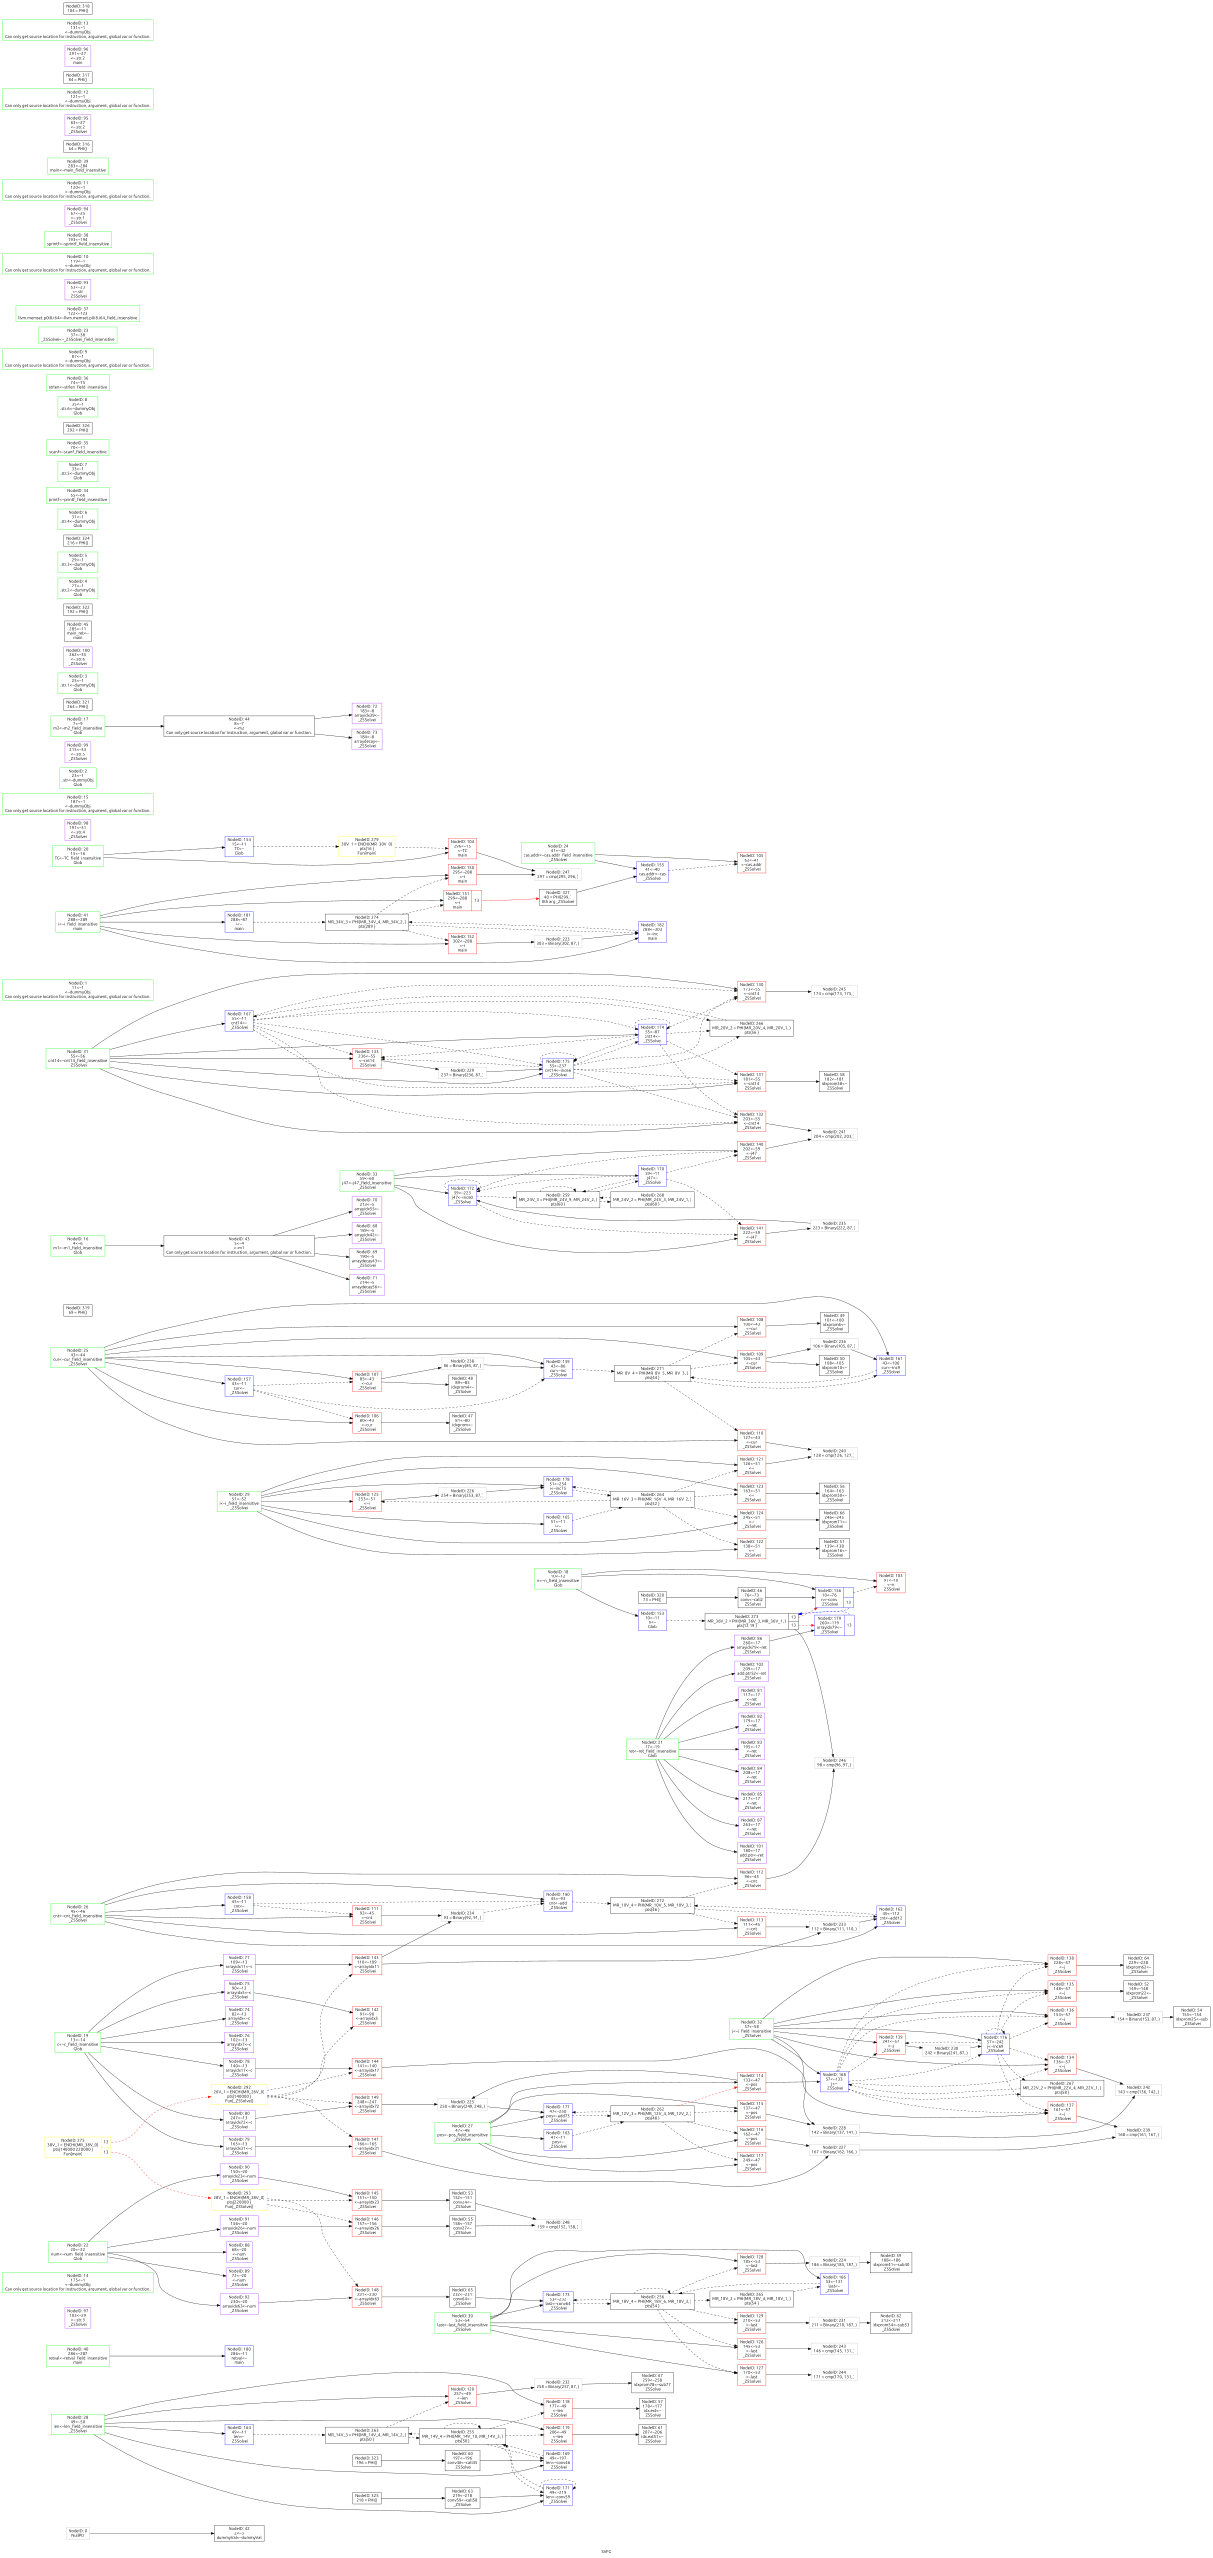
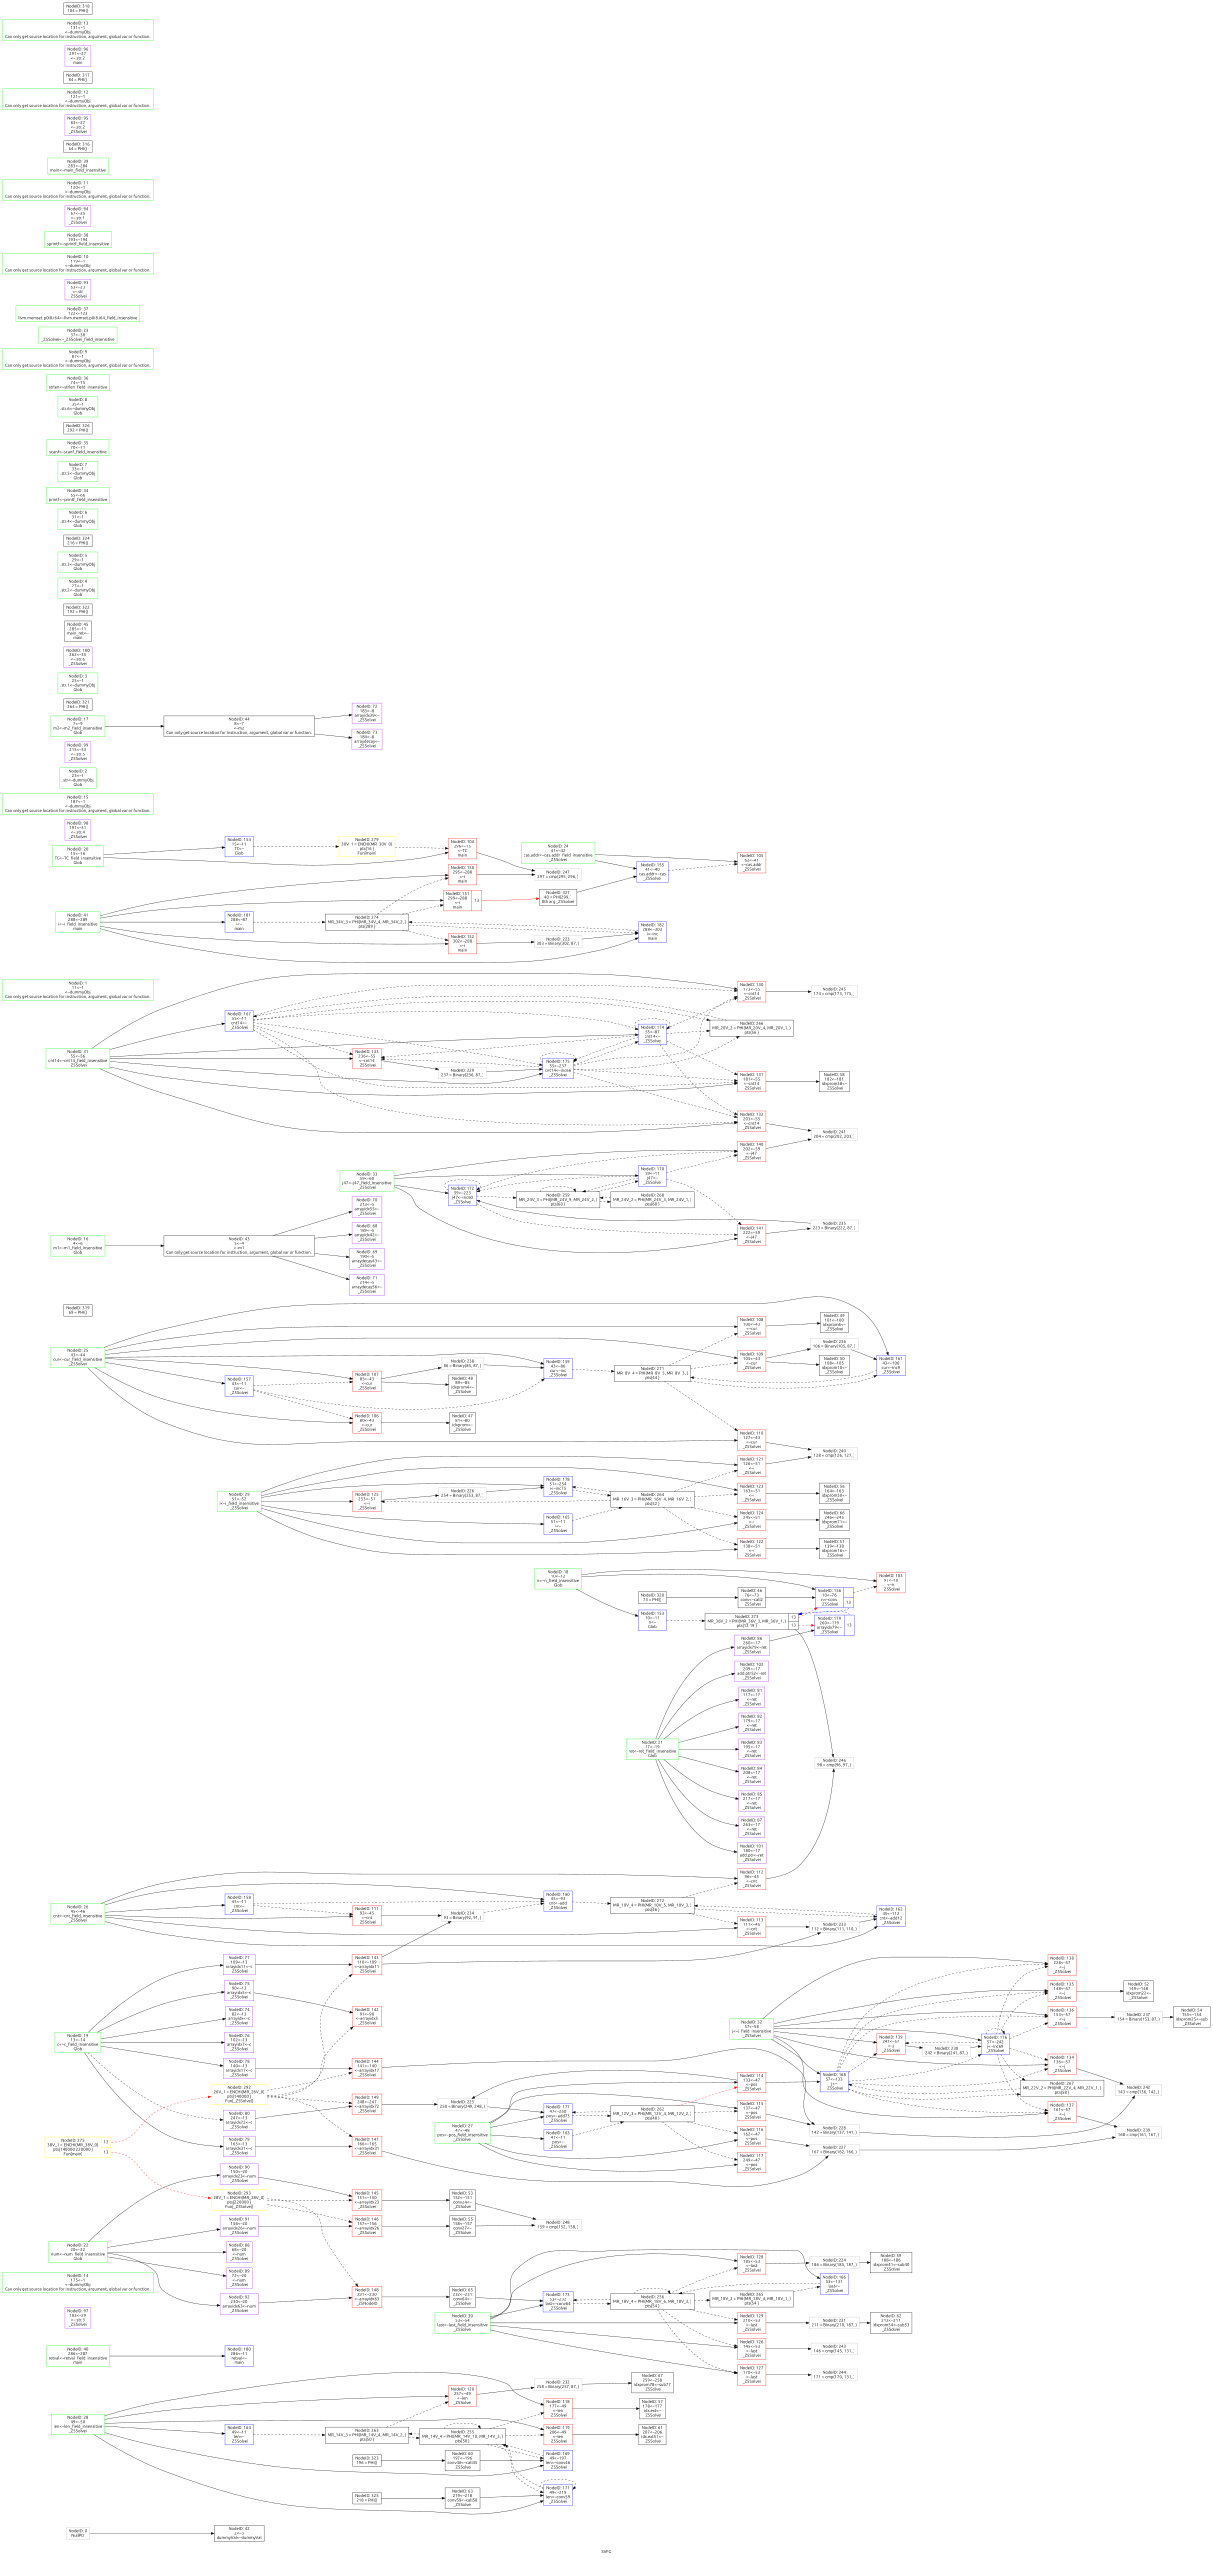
(1139, 1965) -> none
(148, 2099) -> (148, 2099)
(367, 2303) -> (367, 2303)
